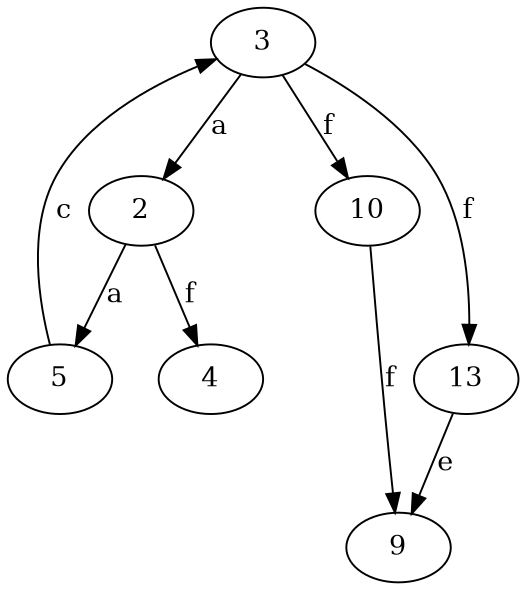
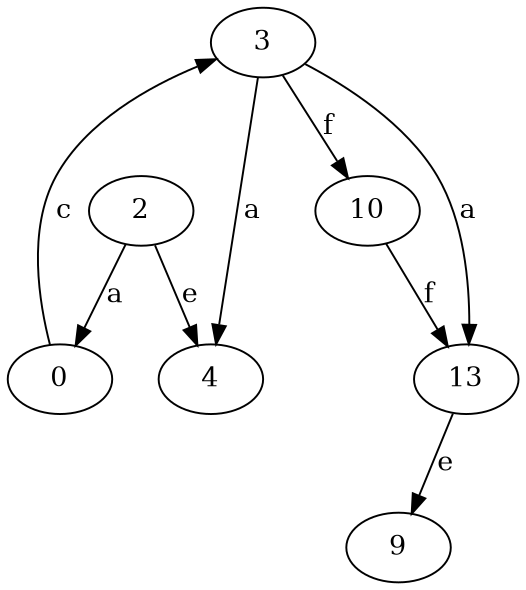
(208, 119) -> (239, 201)
(468, 211) -> (468, 211)
(191, 295) -> (191, 295)
(381, 370) -> (412, 287)
(60, 379) -> (60, 379)
